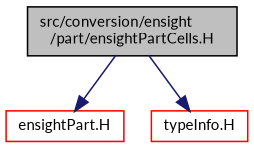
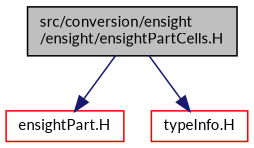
(132, 31) -> (132, 31)
